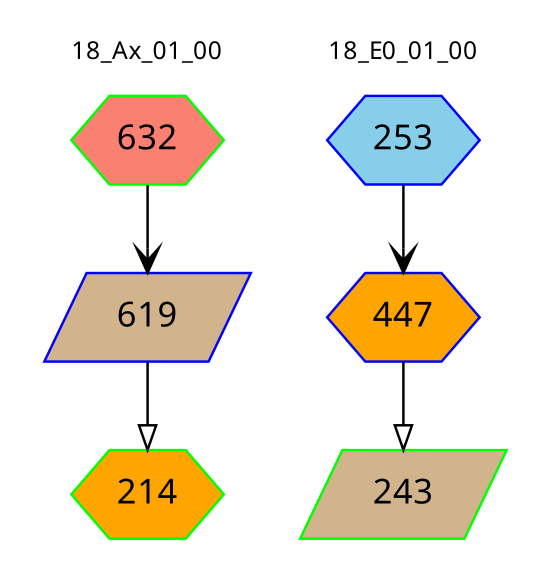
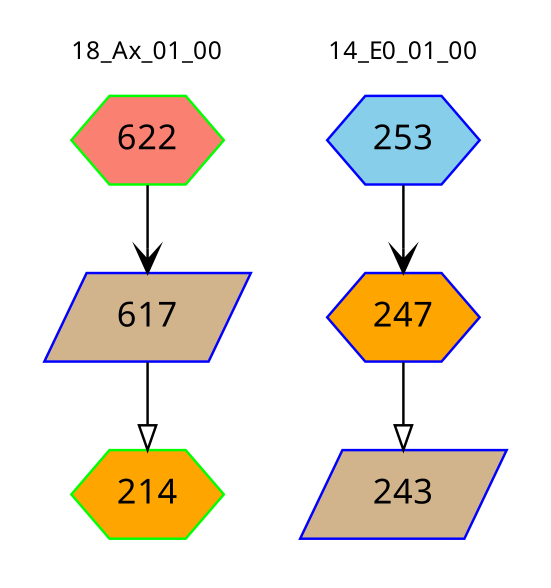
(403, 53) -> (403, 53)
(148, 140) -> (148, 140)
(148, 317) -> (148, 317)
(403, 317) -> (403, 317)
(403, 494) -> (403, 494)
